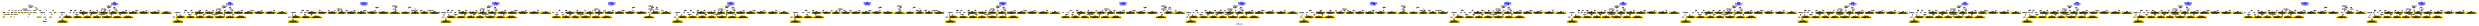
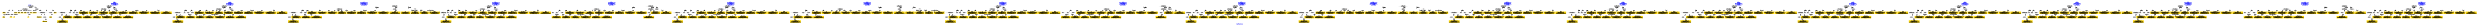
(12, 13) -> none
